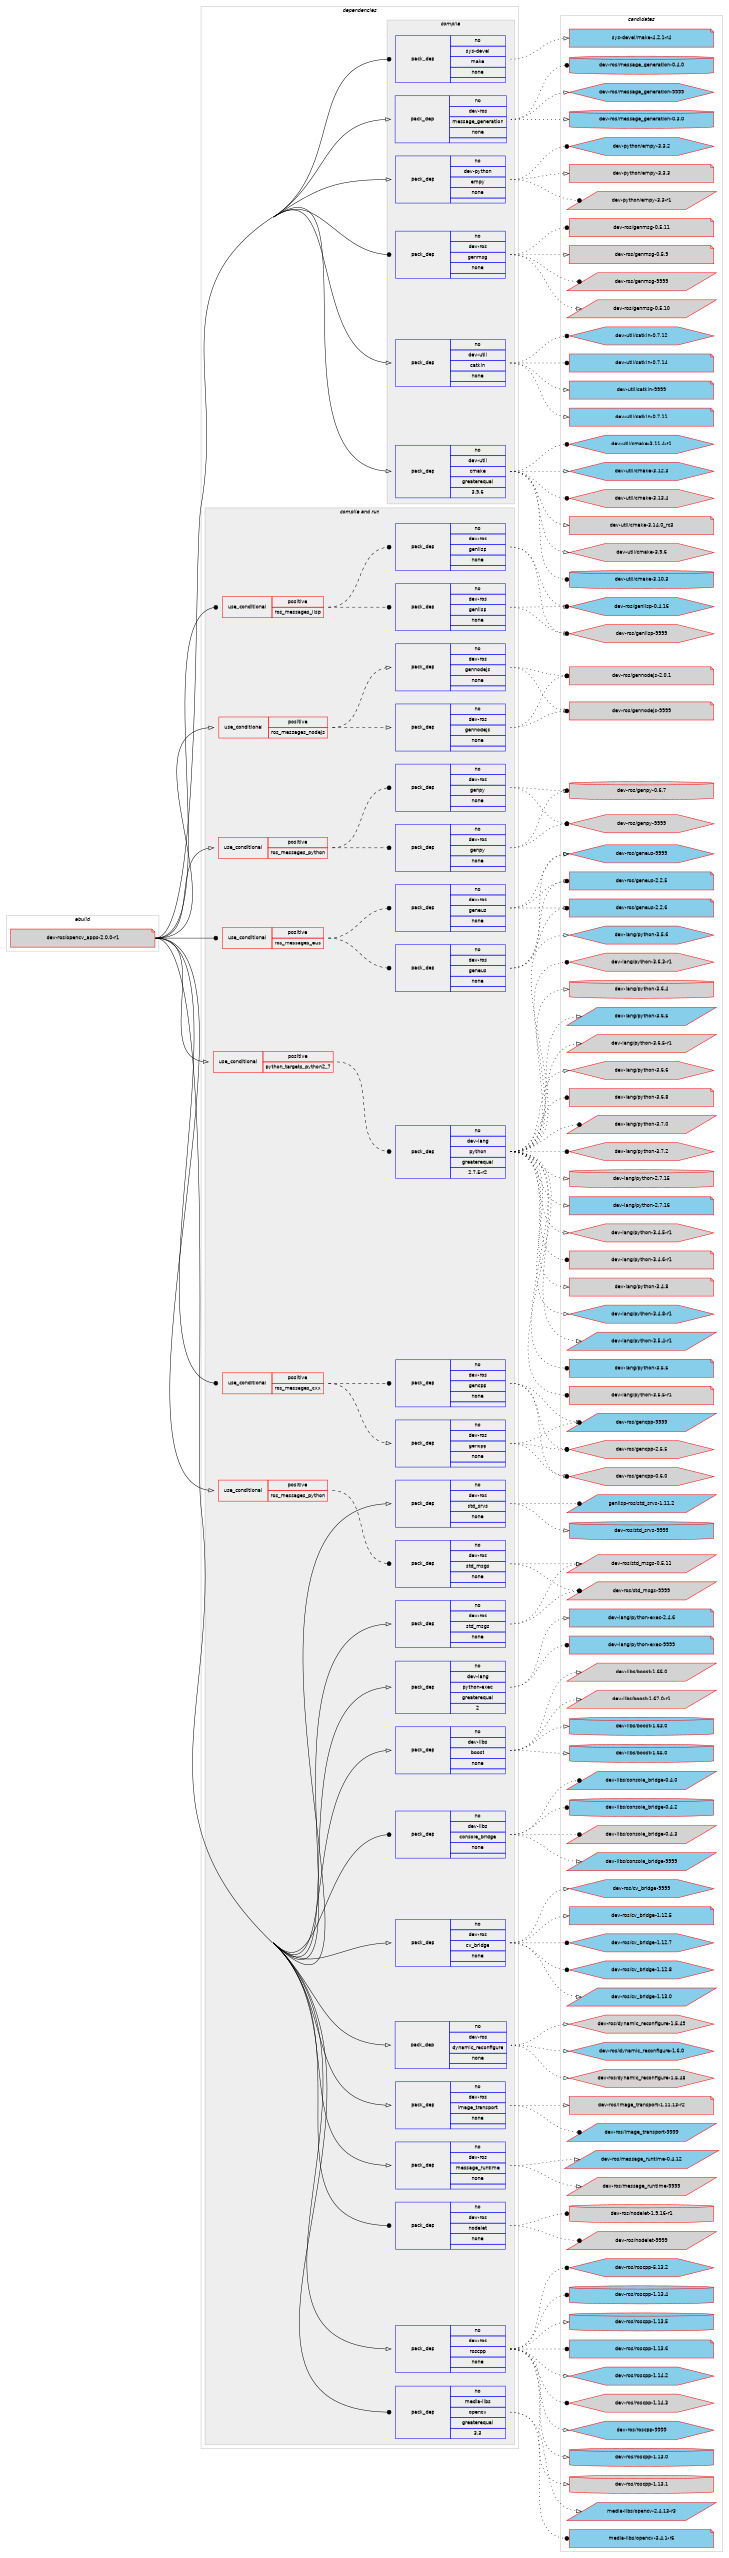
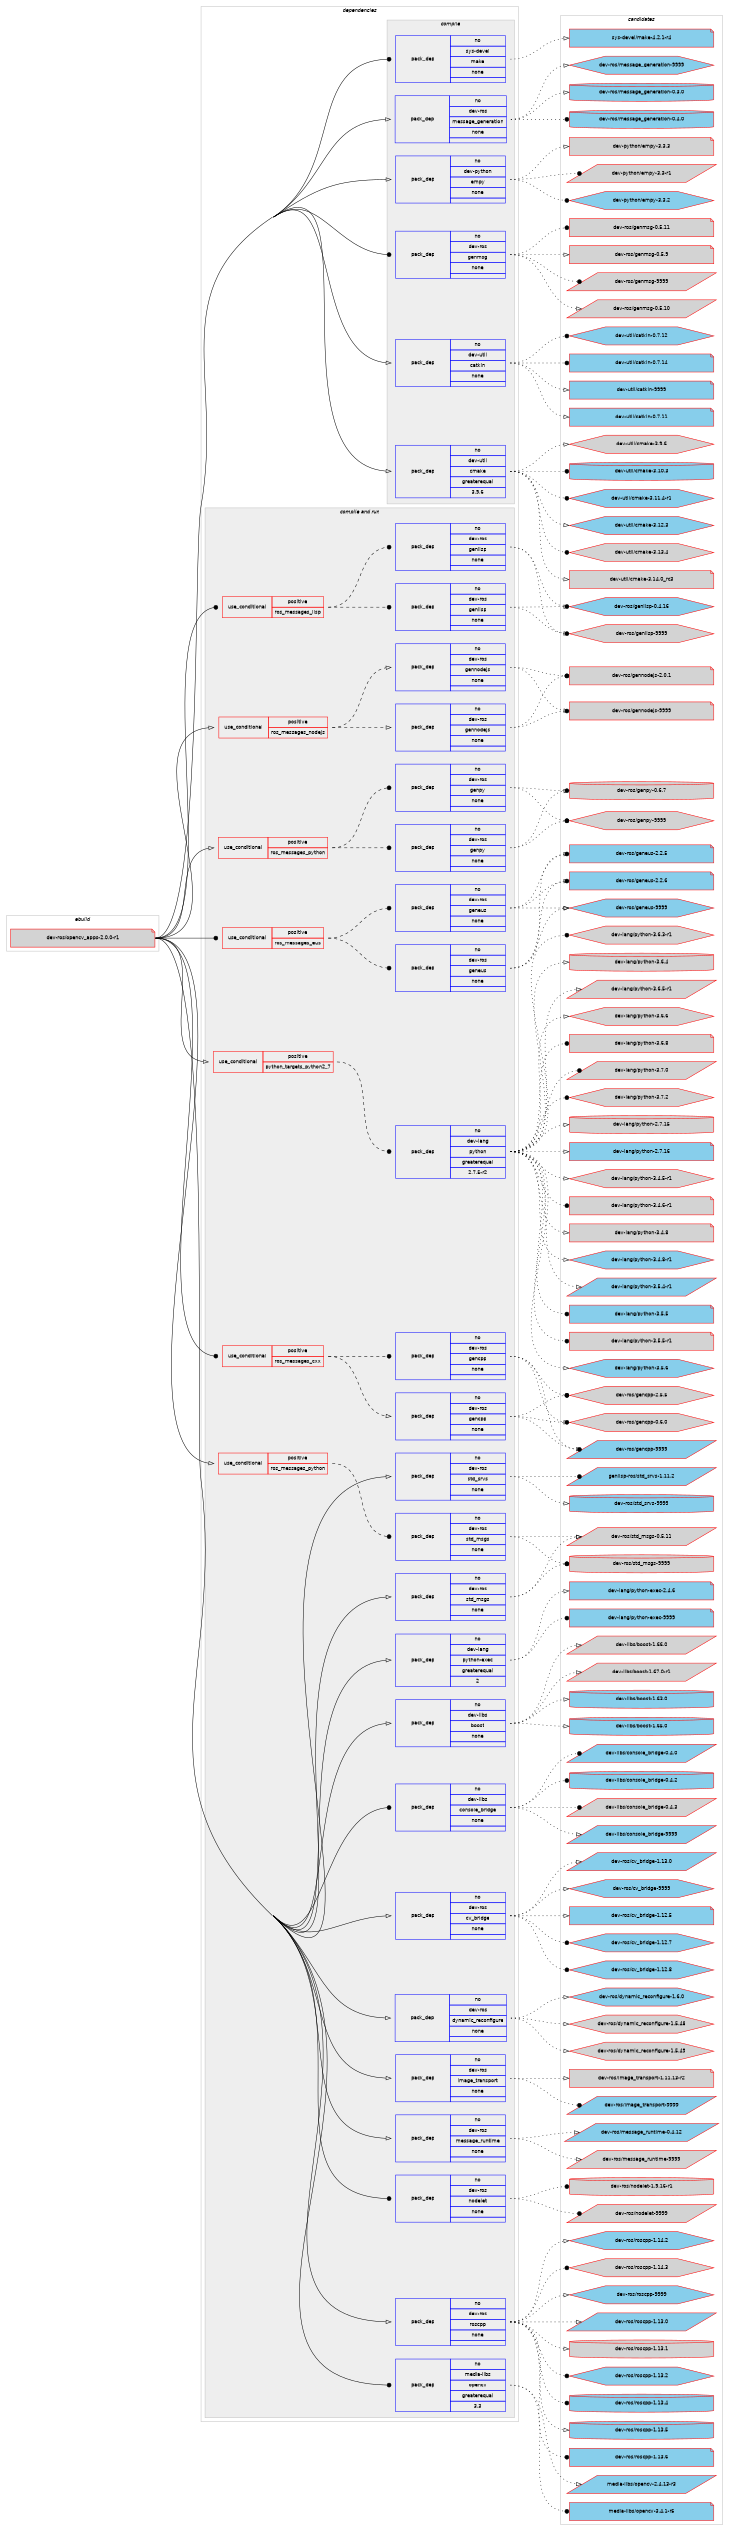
(642, 1016) -> none
(642, 1591) -> (642, 1564)
(642, 2268) -> (642, 2376)
(642, 2457) -> (642, 2322)
